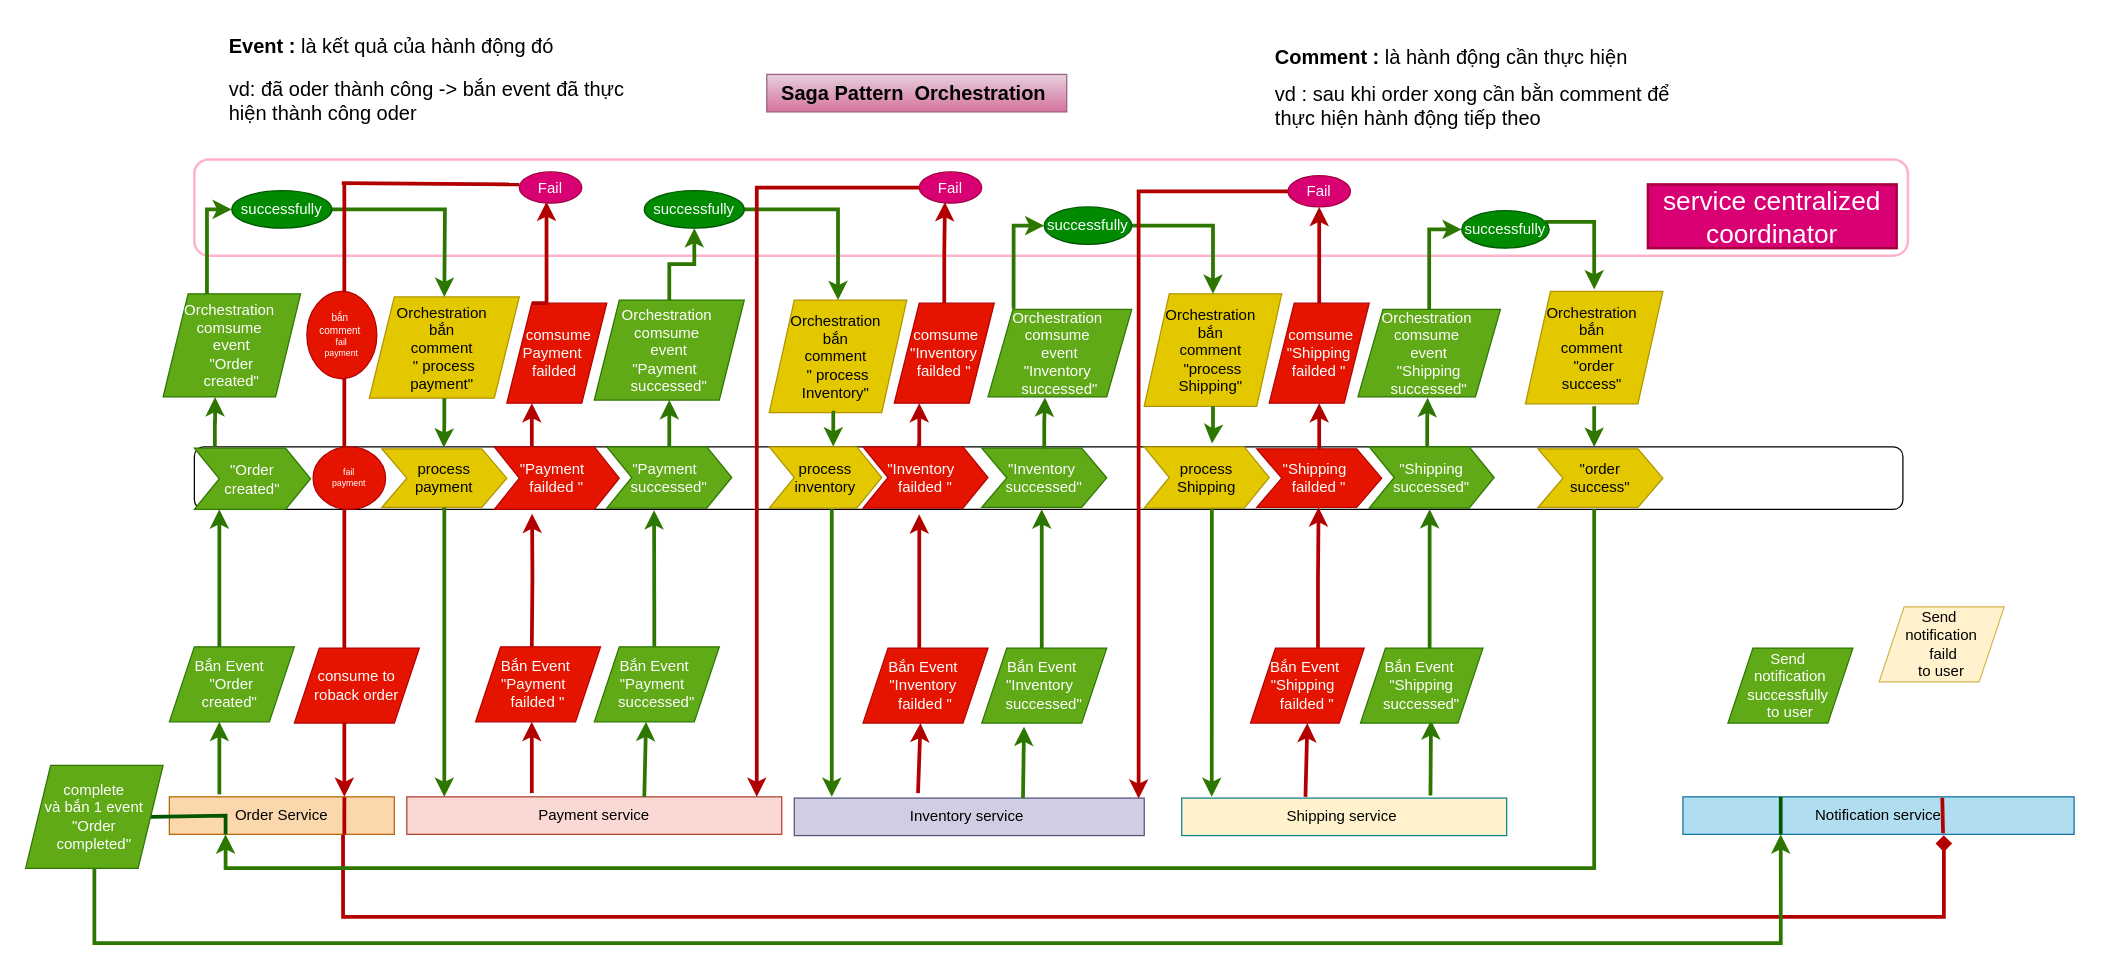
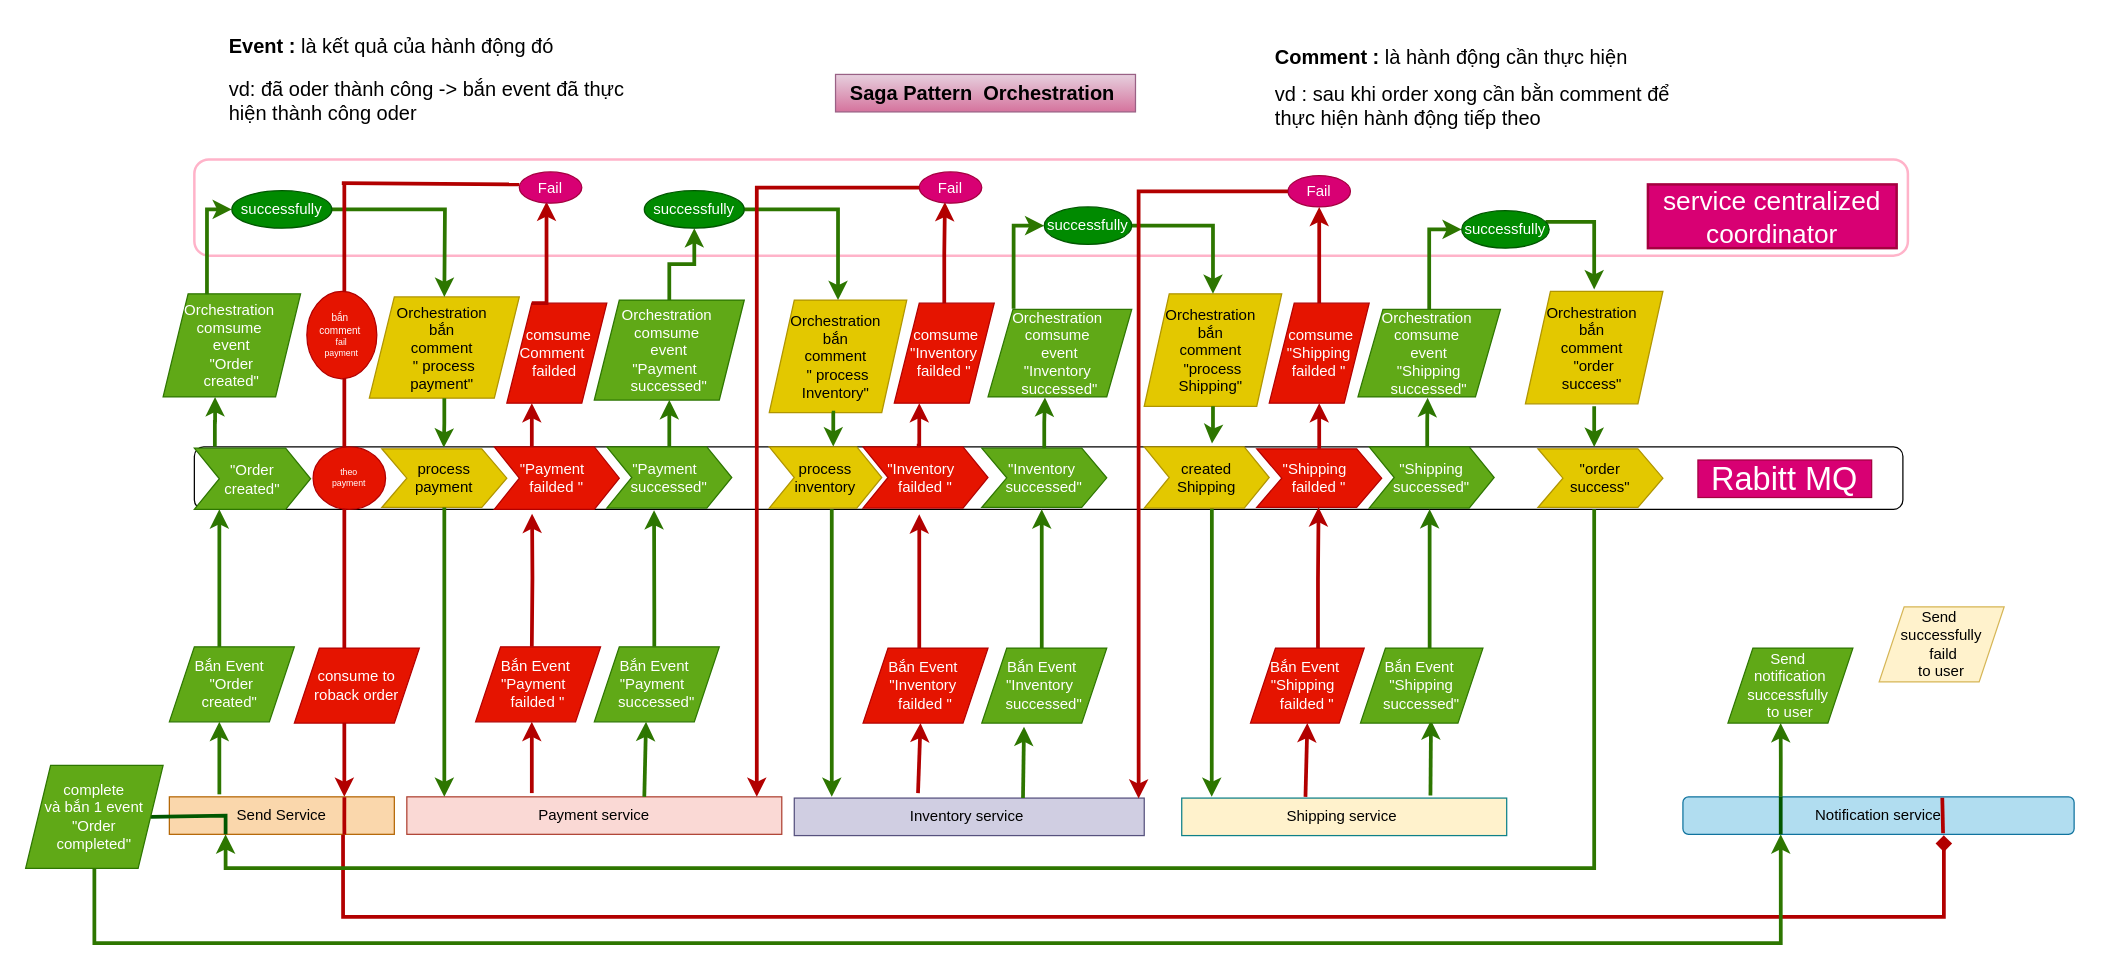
(917, 93) -> (986, 93)
(557, 353) -> (557, 353)
(349, 478) -> (349, 478)
(1207, 478) -> (1207, 478)
none -> (1785, 479)
(1942, 644) -> (1942, 644)
none -> (1781, 765)
(282, 816) -> (282, 816)
(1879, 816) -> (1879, 816)
